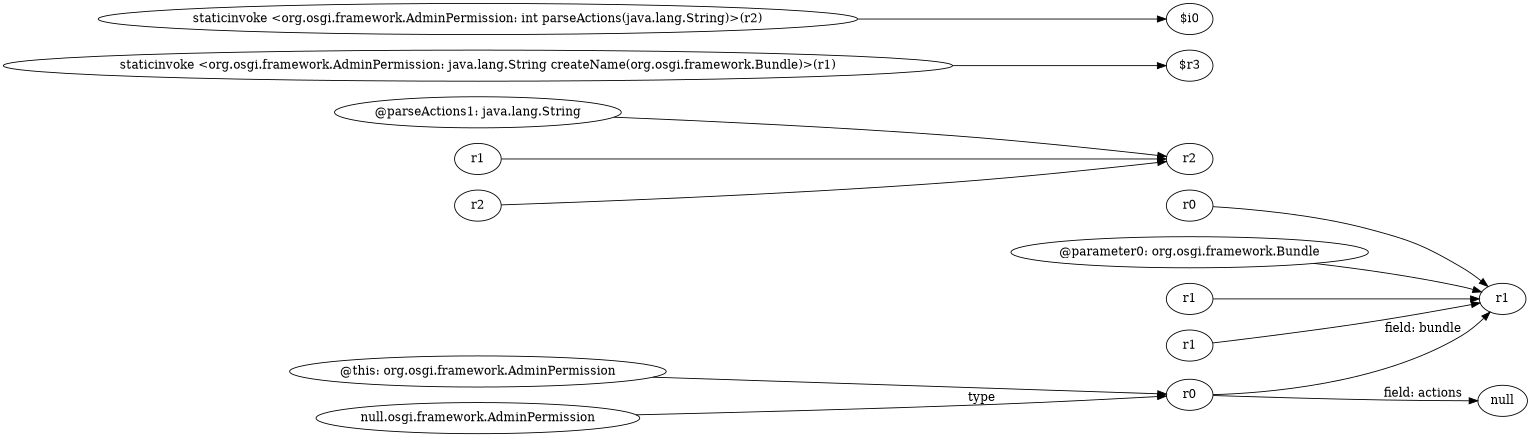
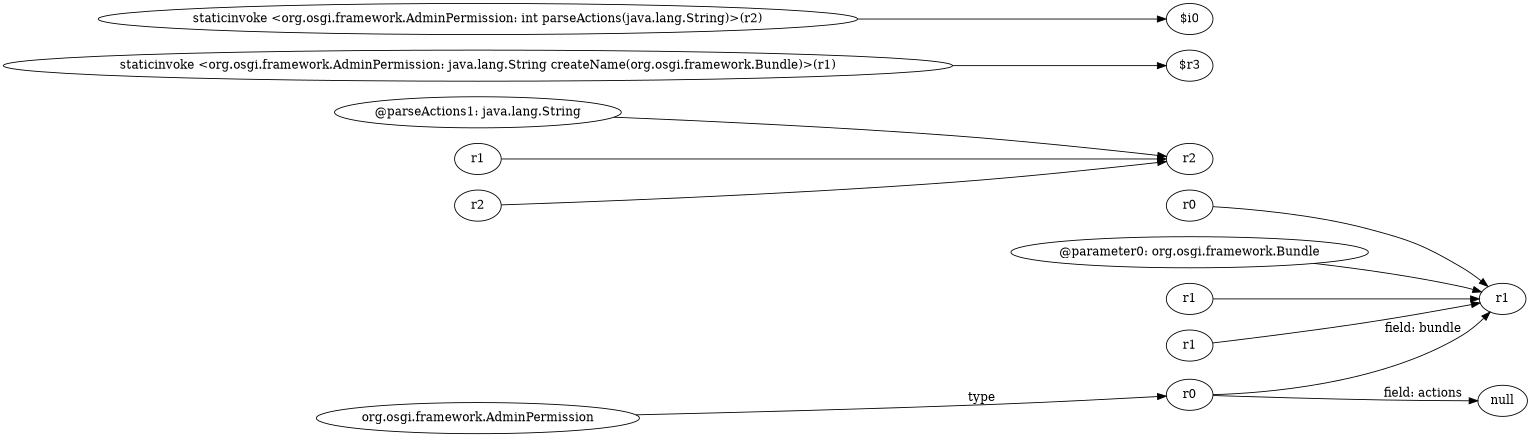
(478, 371) -> none
(478, 418) -> (478, 418)
